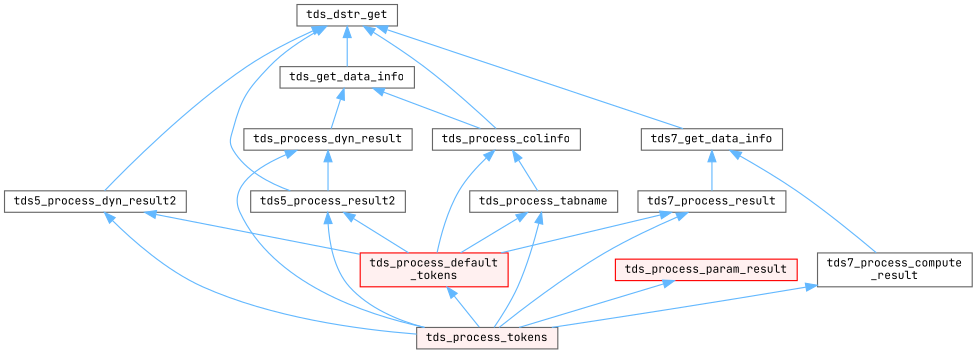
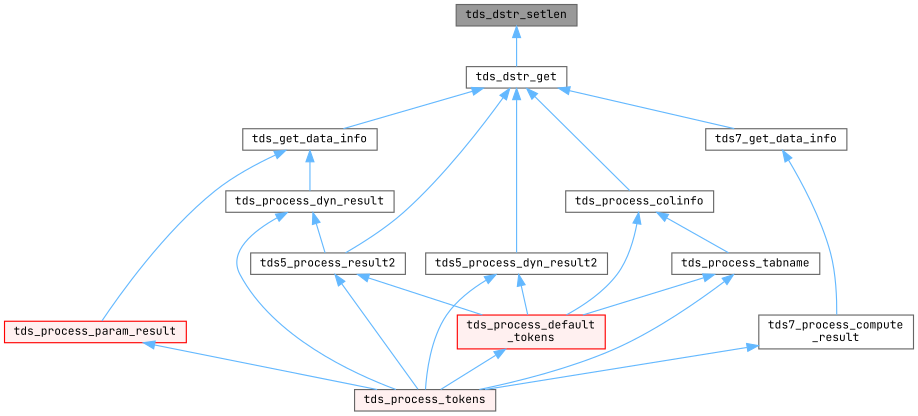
none -> (517, 15)
(432, 110) -> (177, 226)
(712, 202) -> none
